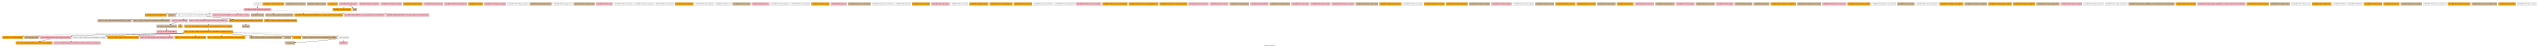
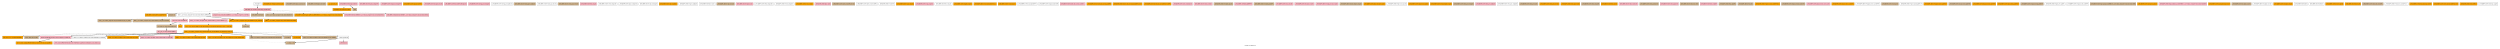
(476, 4) -> none
(2071, 4) -> none
(2484, 4) -> (2446, 4)
